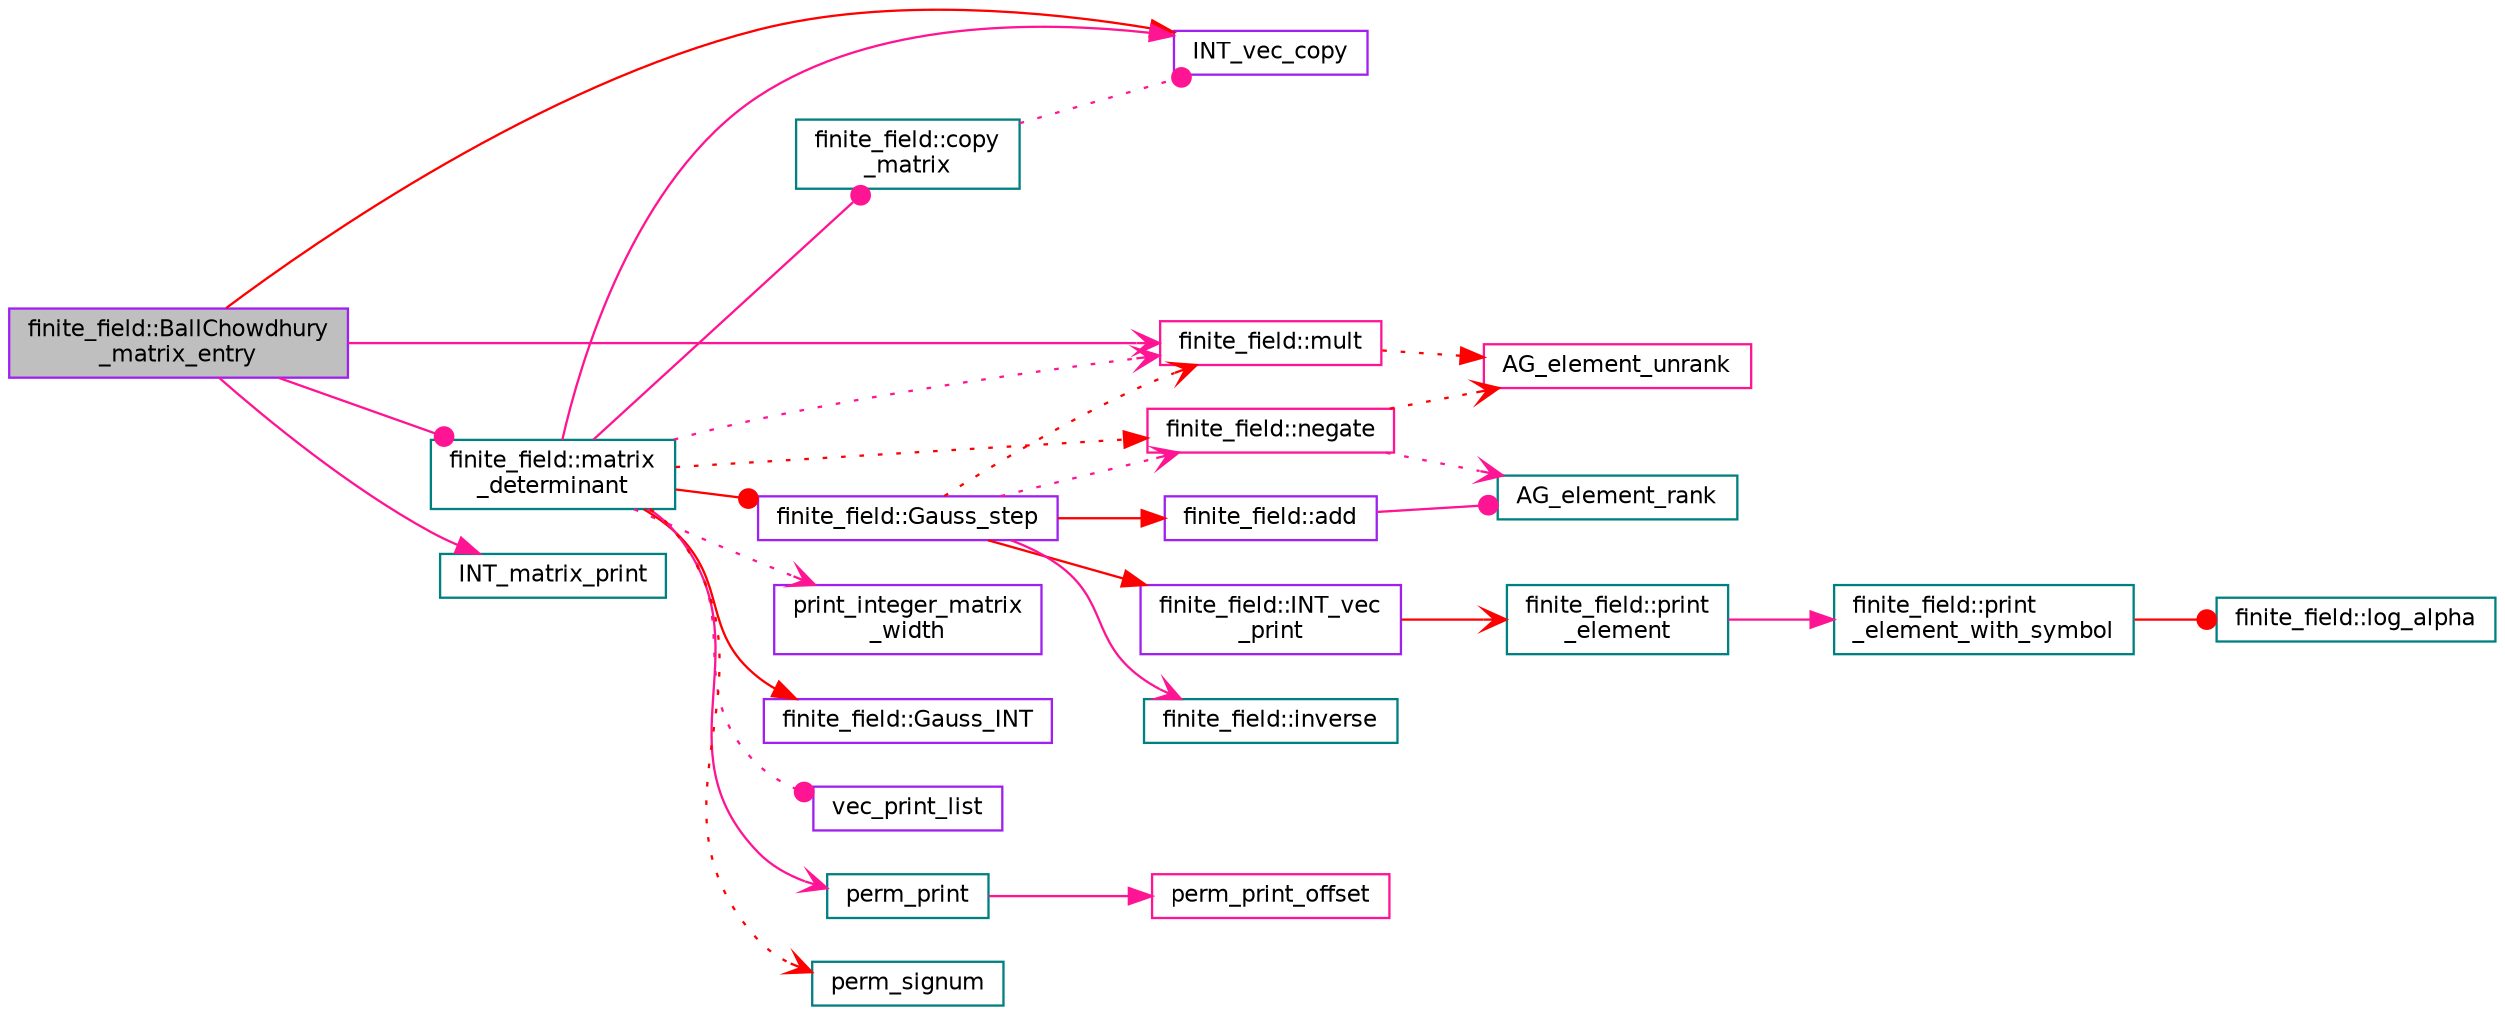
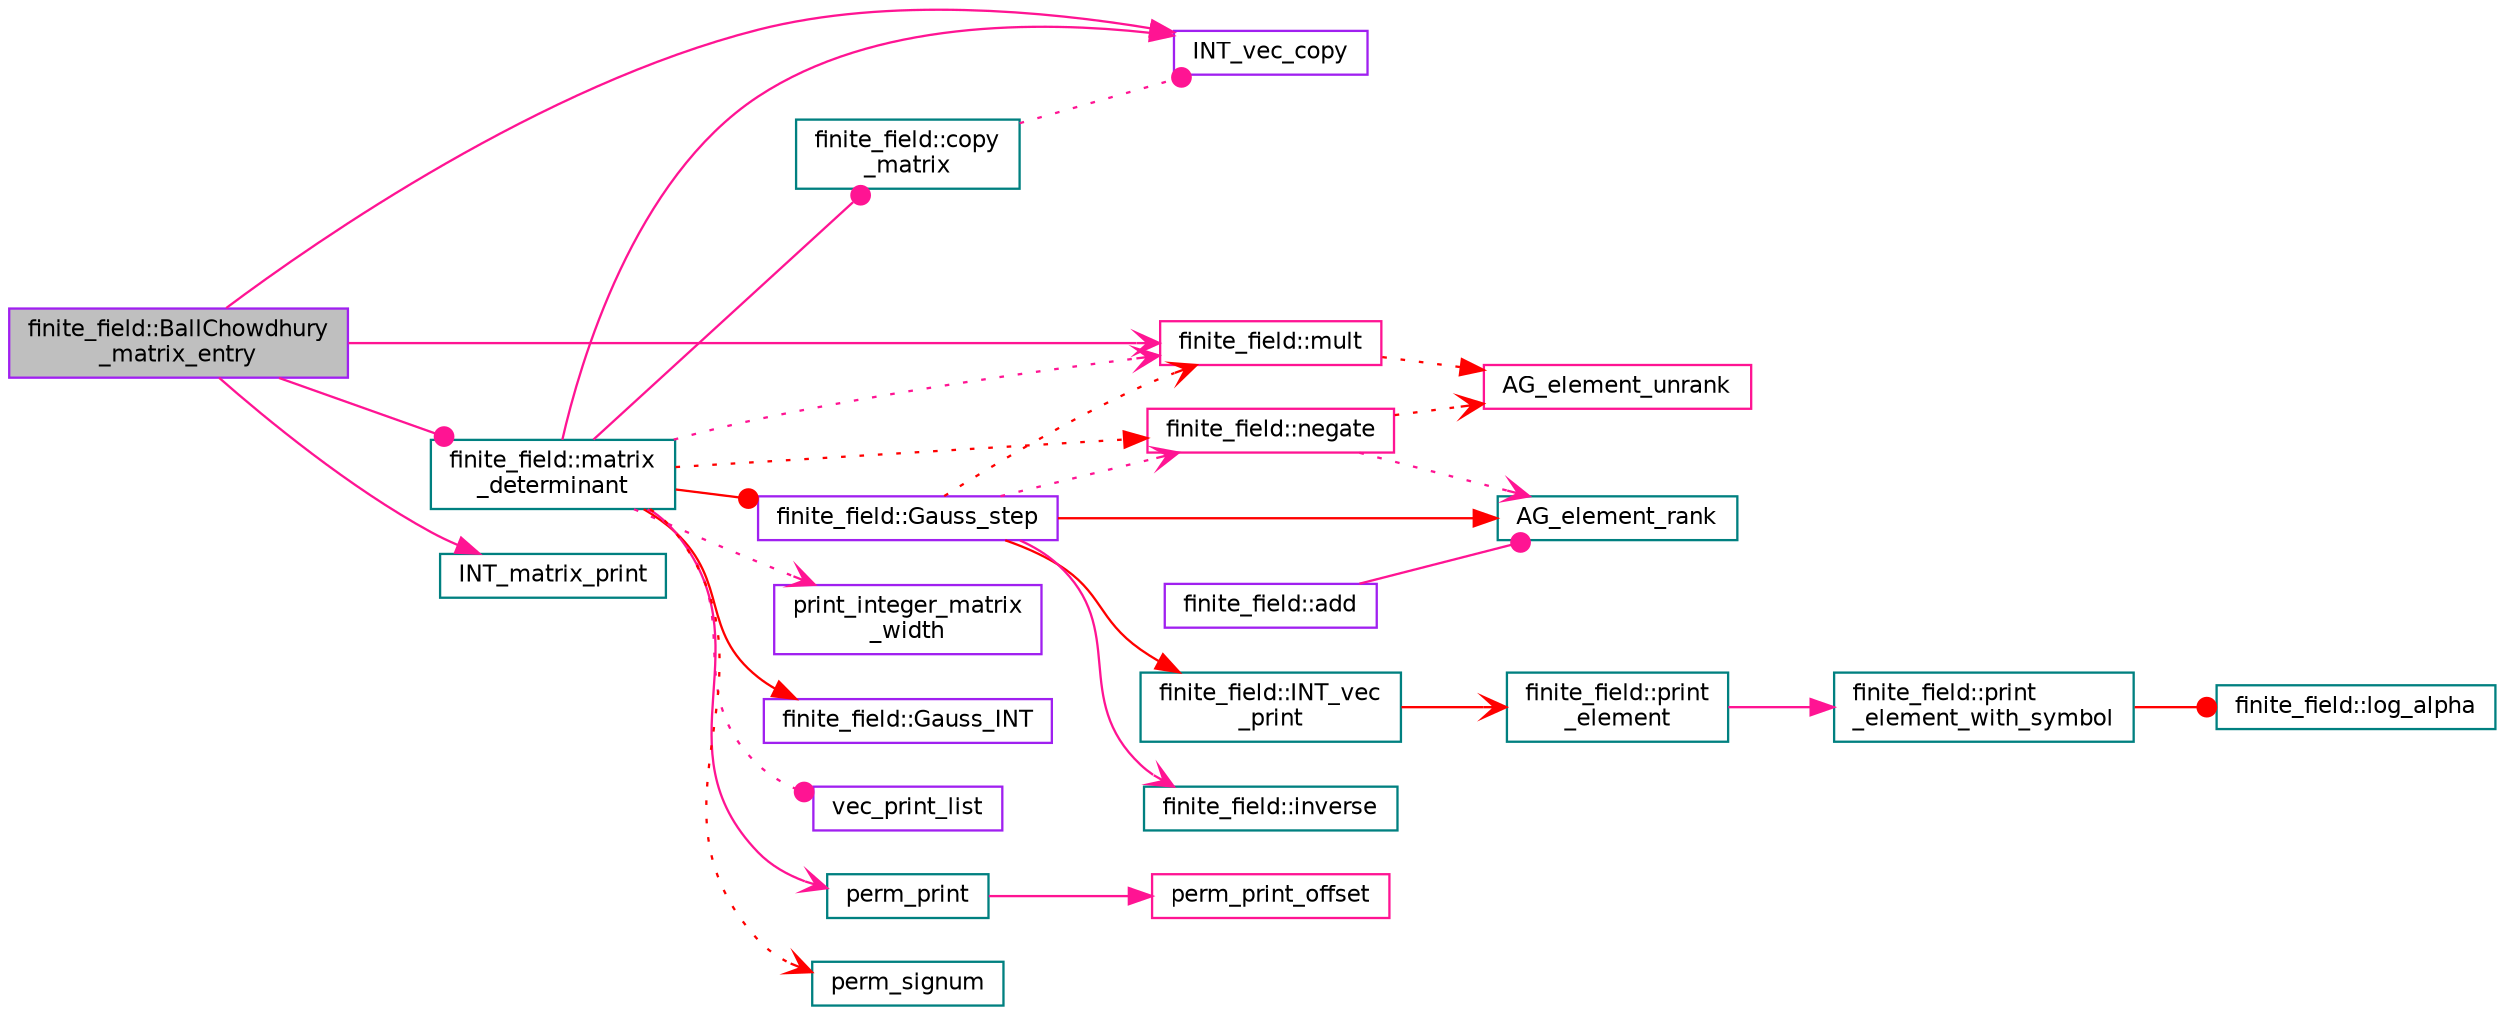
(659, 62) -> (659, 62)
(1100, 518) -> (1266, 518)
(1271, 620) -> (1271, 707)
